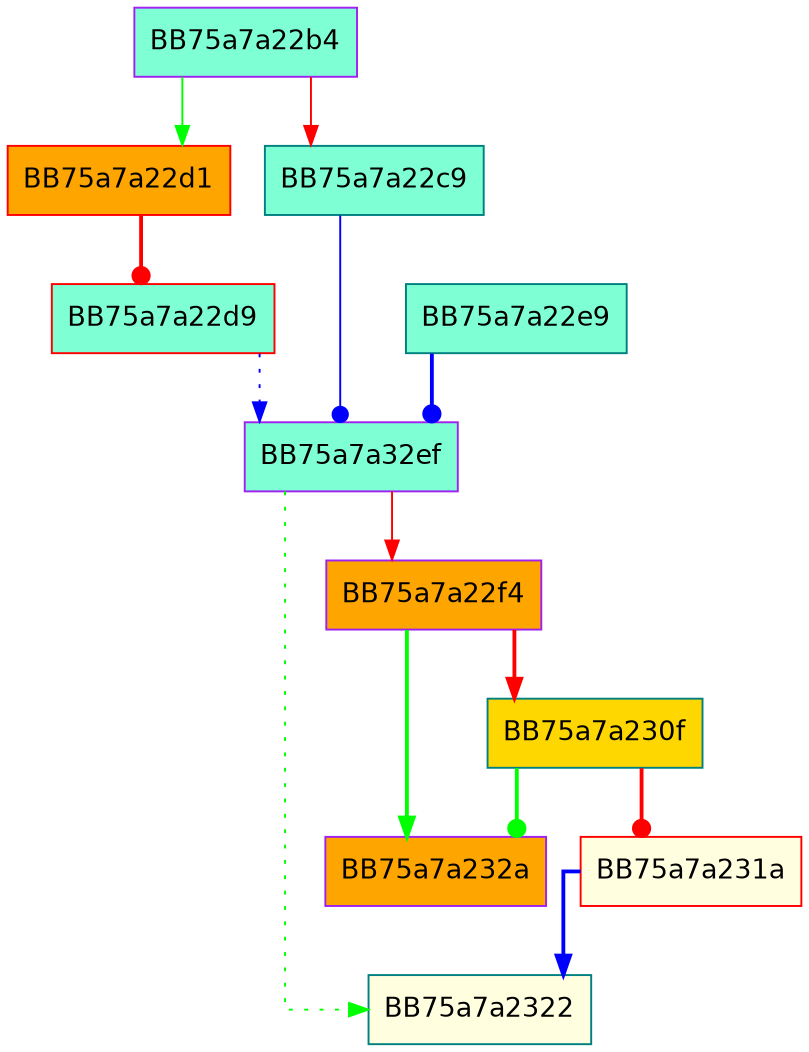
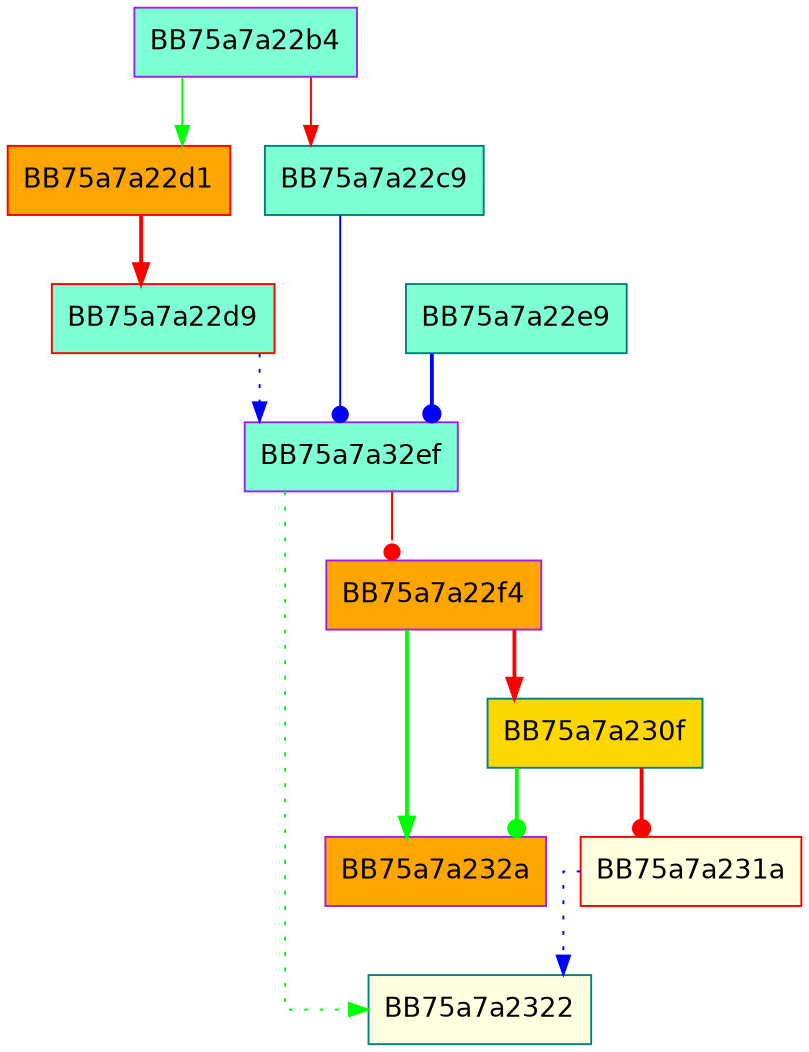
(141, 242) -> (141, 242)
(392, 516) -> (392, 516)
(563, 905) -> (563, 905)
